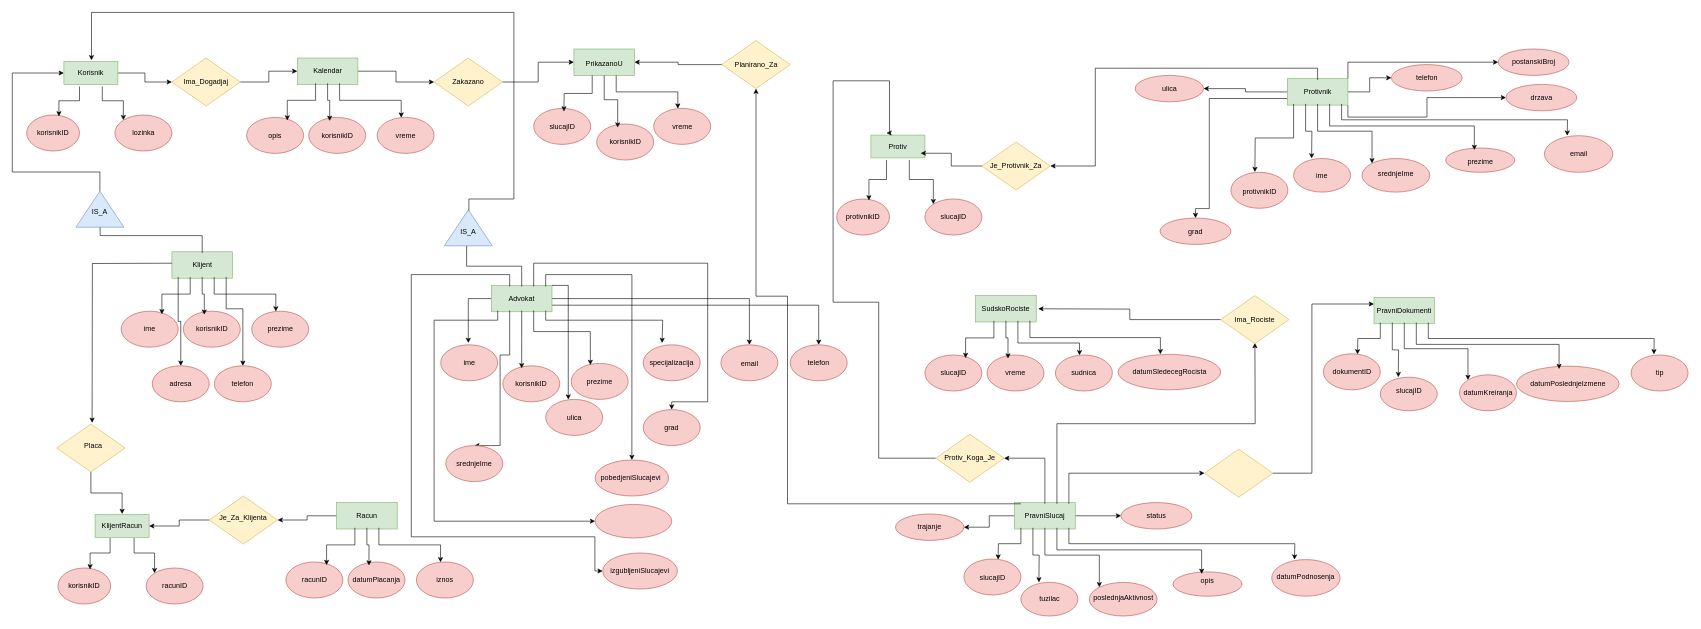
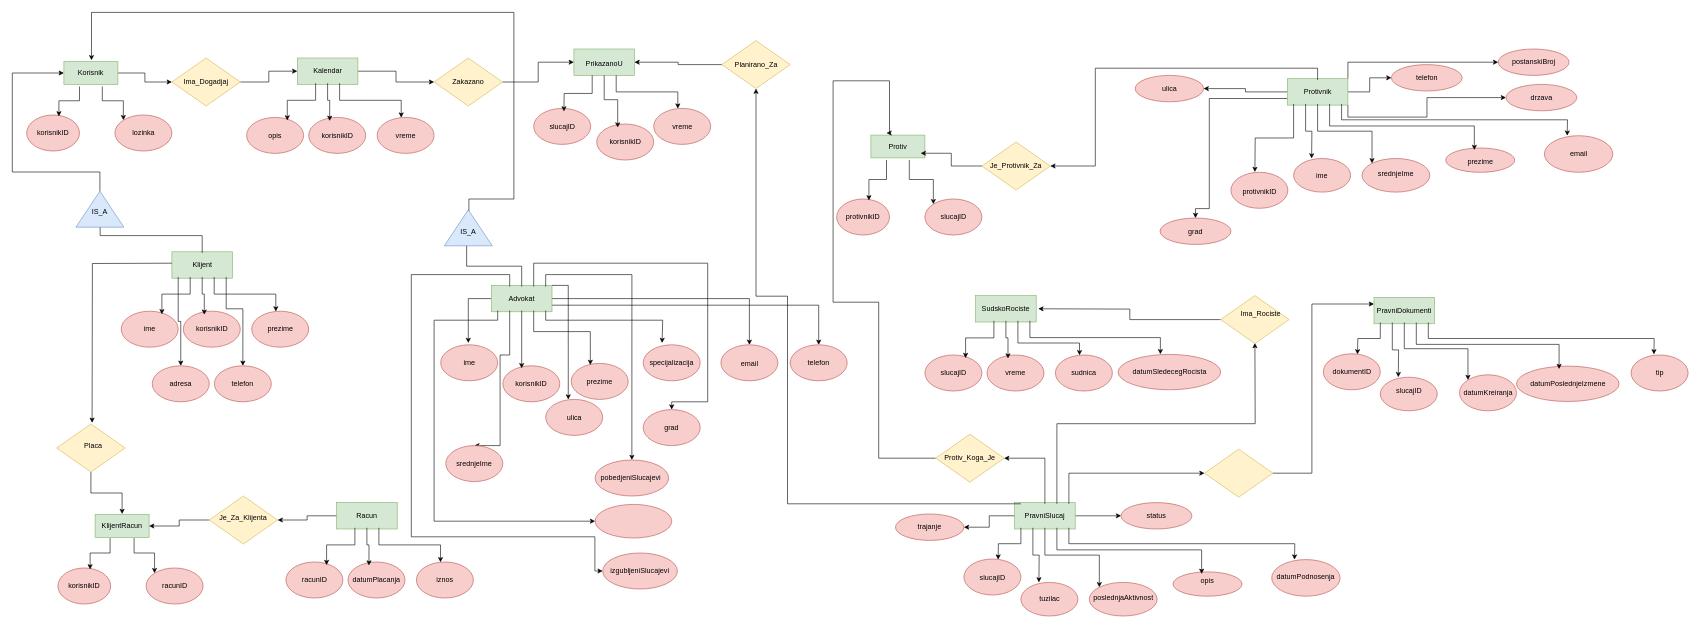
(1255, 320) -> (1261, 314)
